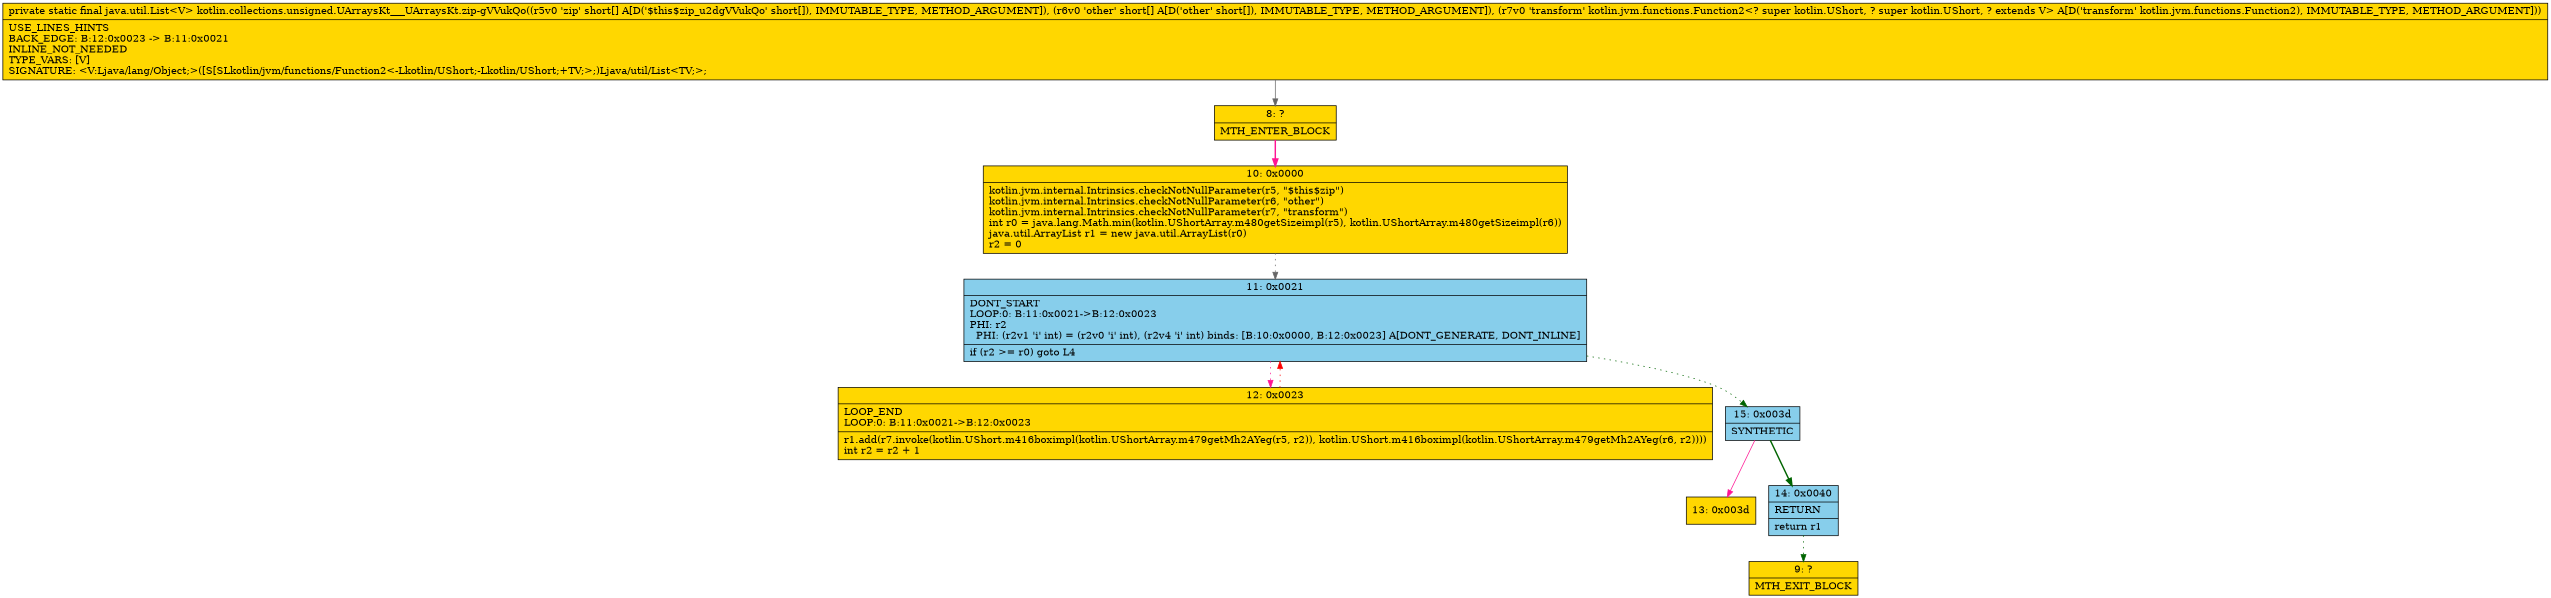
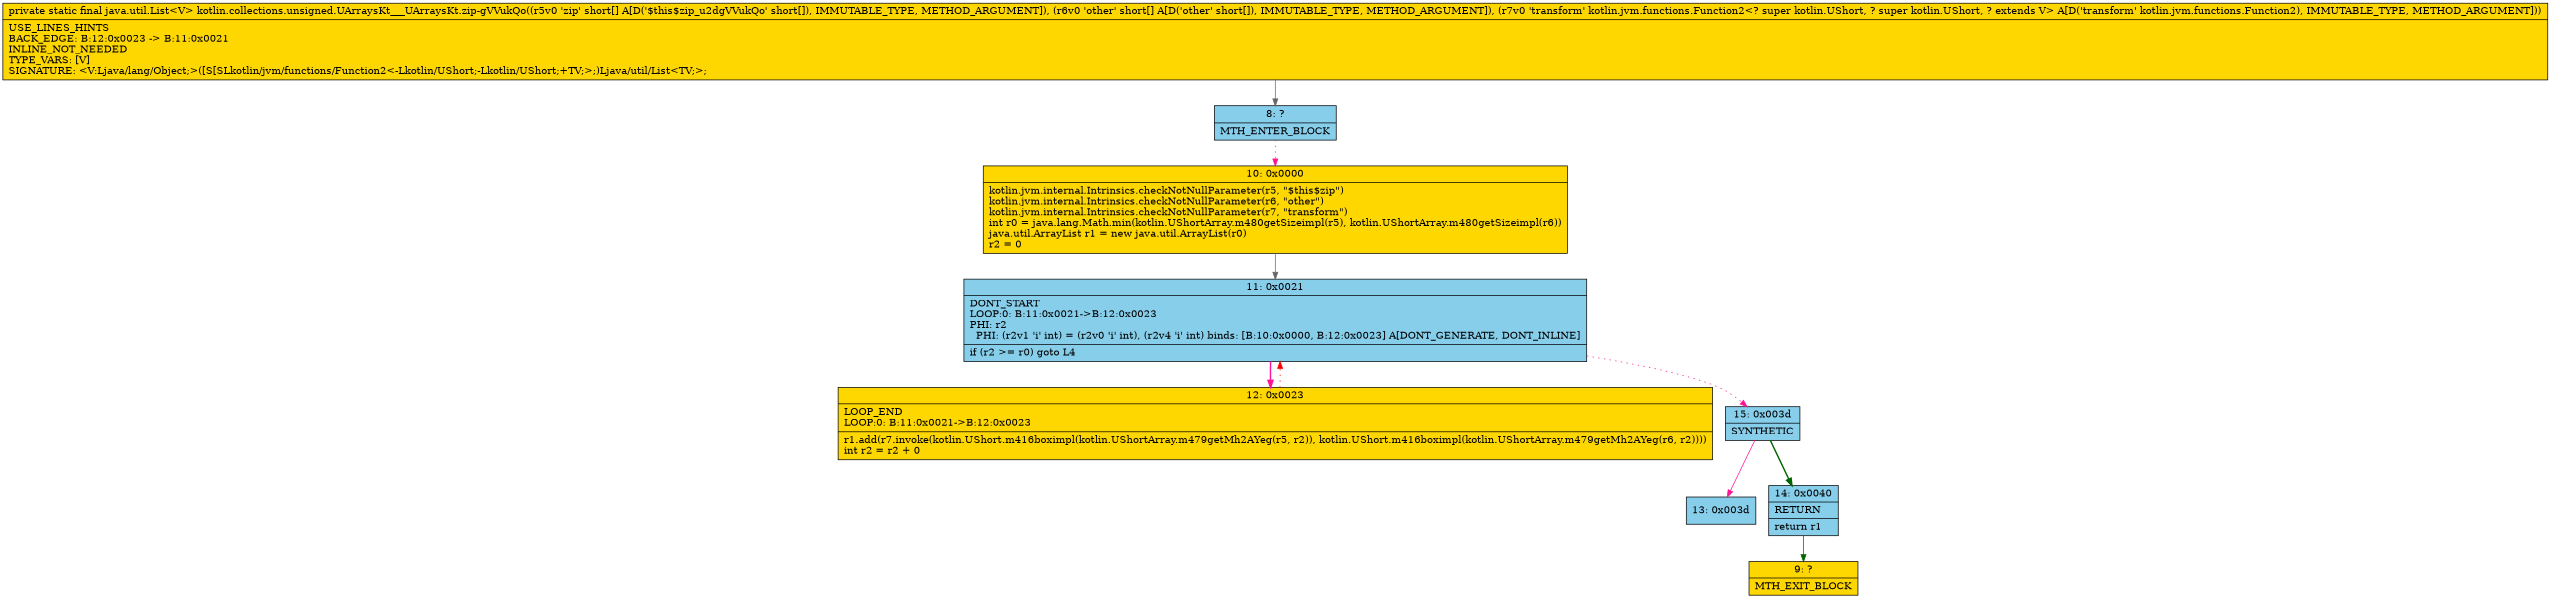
(1275, 123) -> (1275, 123)
(1275, 149) -> (1275, 149)
(1275, 263) -> (1275, 263)
(1270, 371) -> (1270, 371)
(1667, 371) -> (1667, 371)
(882, 451) -> (882, 451)
(1721, 511) -> (1721, 511)
(1803, 545) -> (1803, 545)
